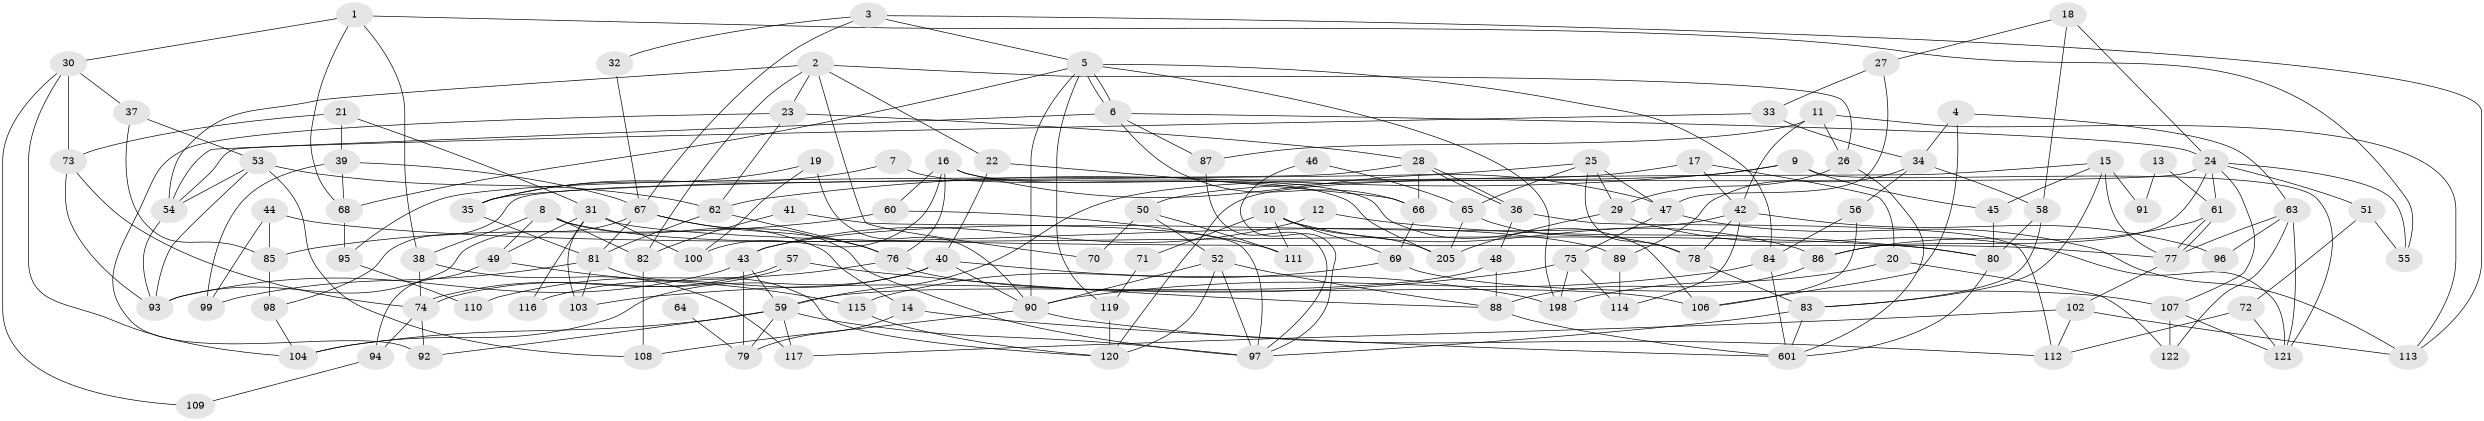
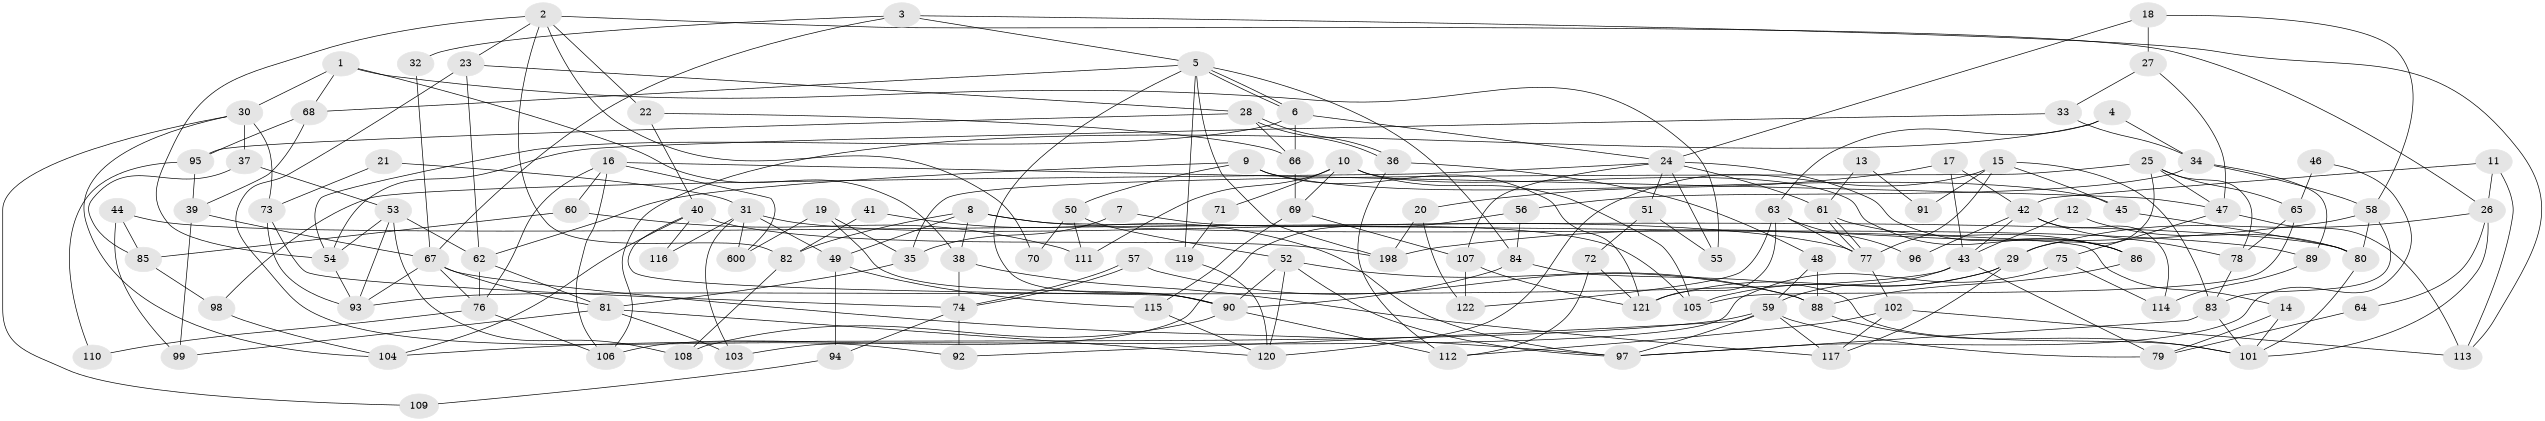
(342, 137) -> (194, 186)
(1206, 162) -> none
(1182, 188) -> (1956, 209)
(693, 259) -> (736, 259)
(1446, 259) -> (1692, 308)
(1565, 280) -> (1880, 235)
none -> (2446, 282)
none -> (1928, 316)
(1788, 357) -> (2249, 357)
